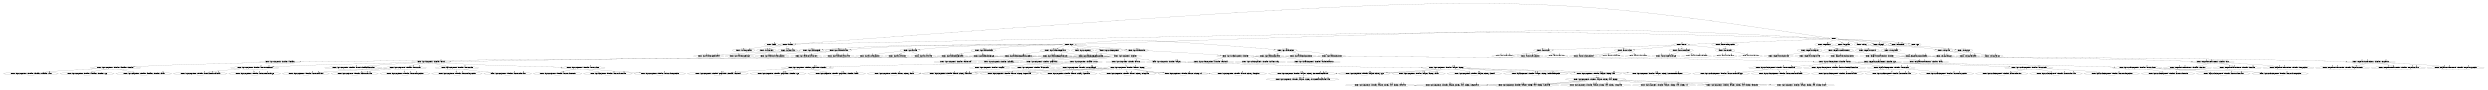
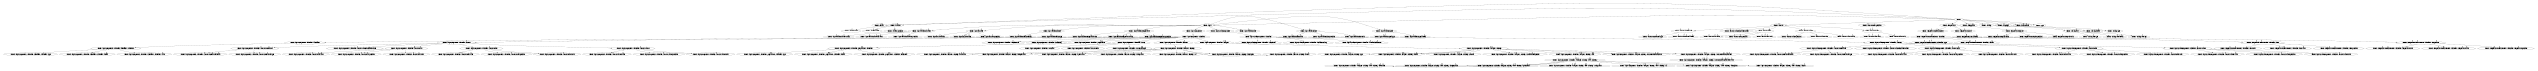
none -> (1737, 31)
none -> (557, 54)
